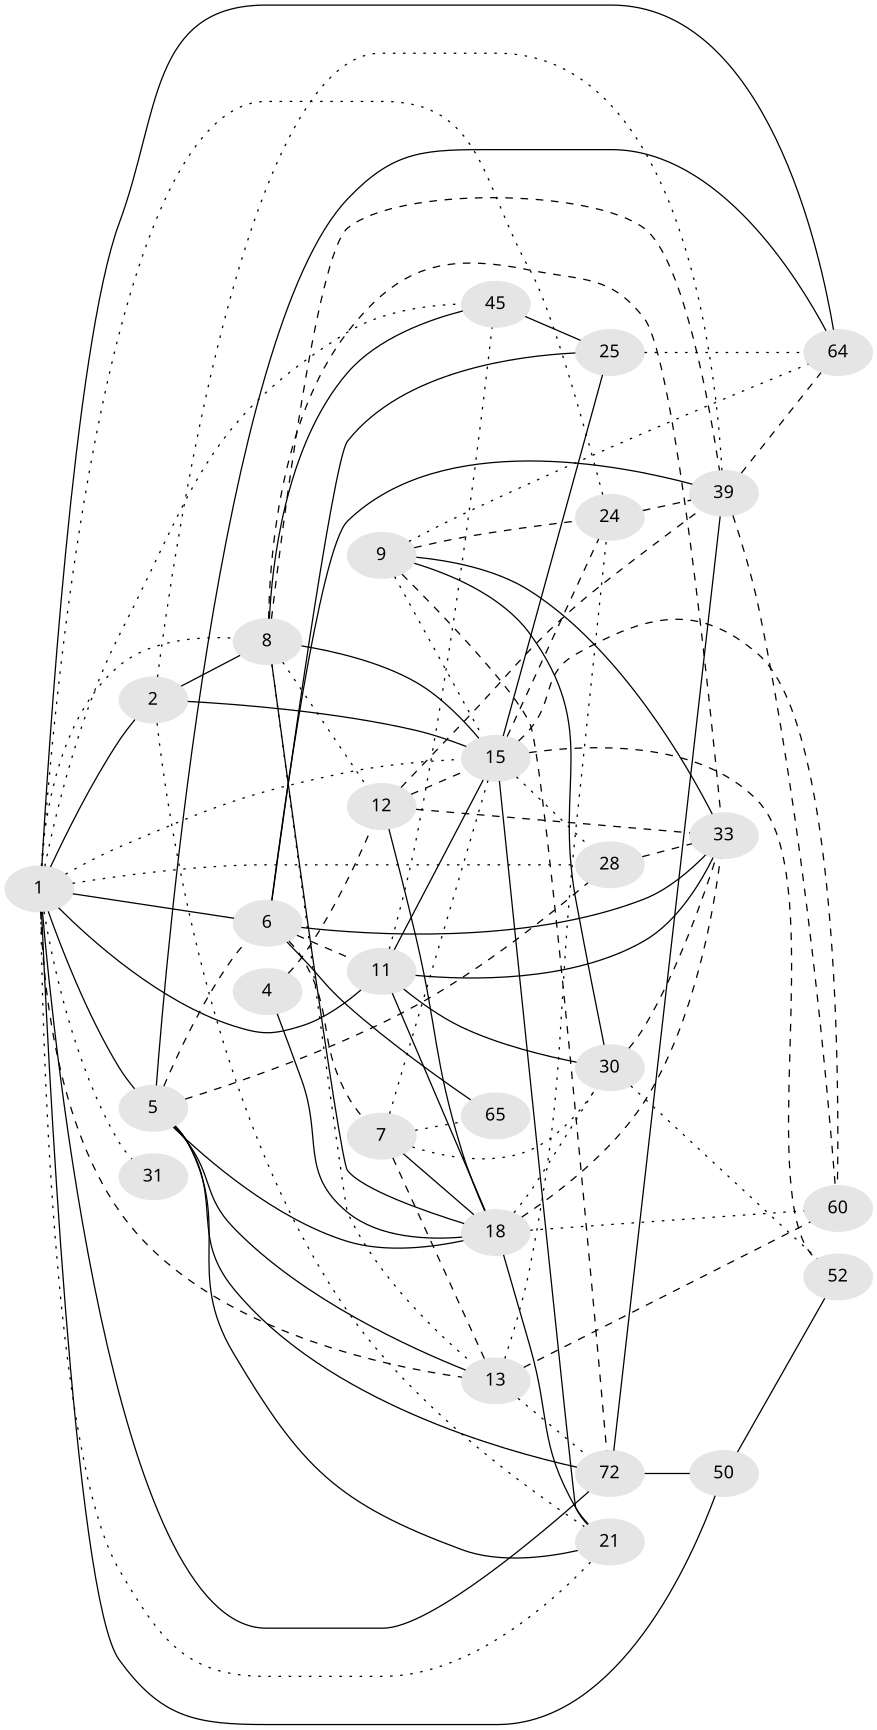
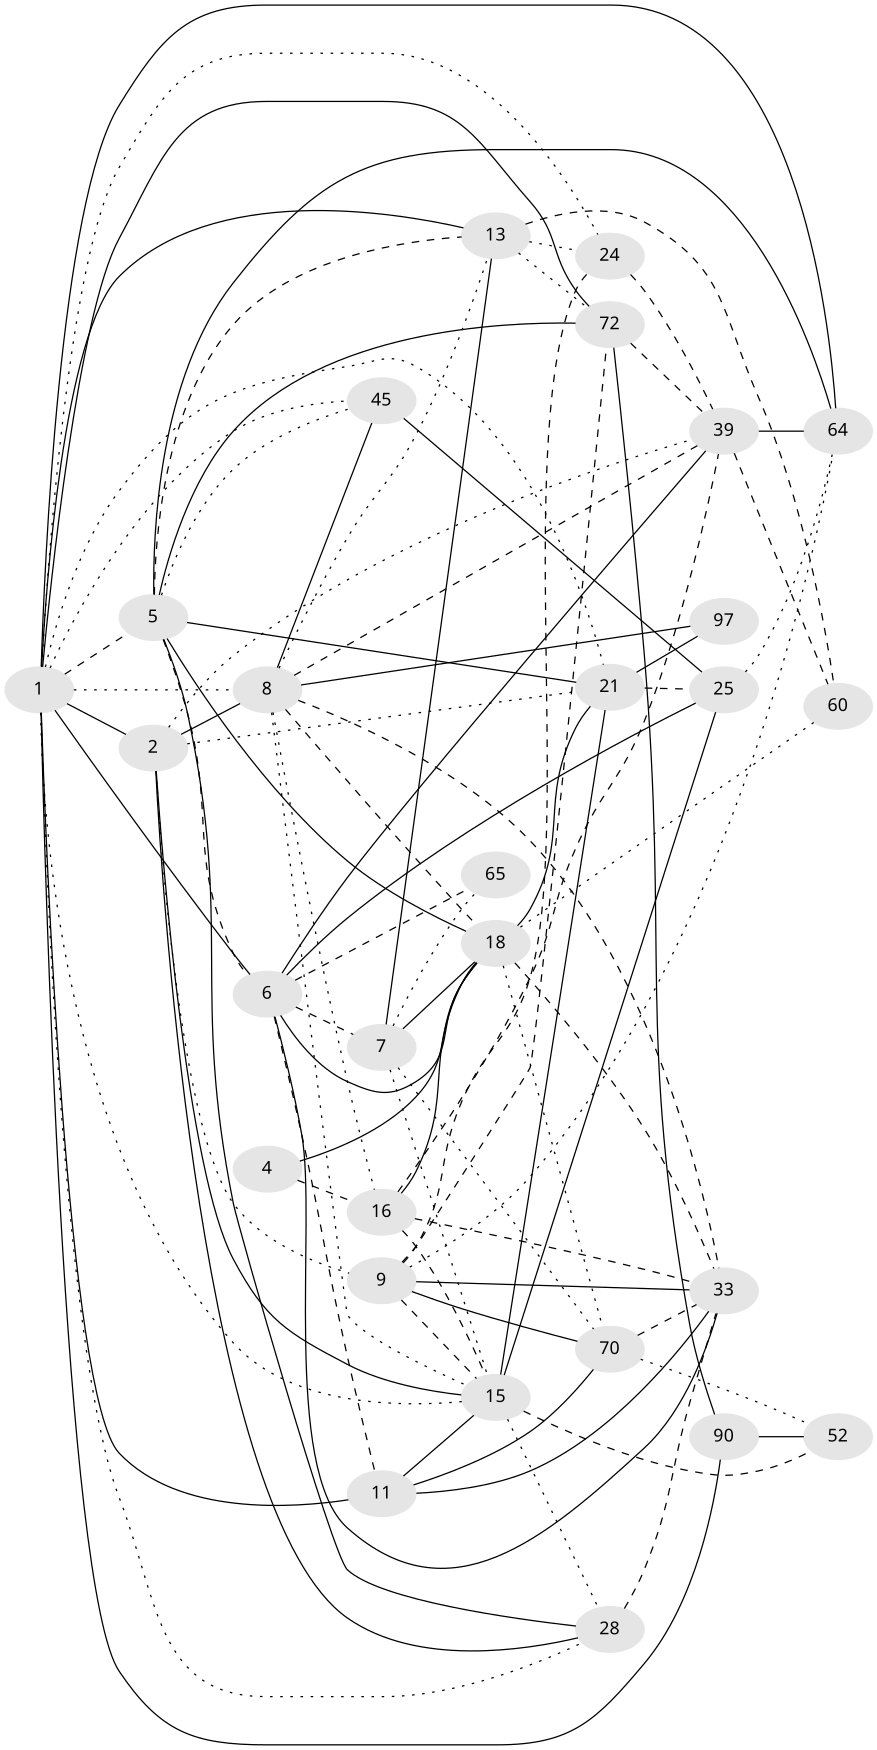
(781, 423) -> (781, 431)
none -> (724, 621)
(553, 638) -> none
(451, 640) -> (228, 474)
(439, 657) -> (439, 1339)
(400, 674) -> (317, 1083)
none -> (667, 689)
(807, 763) -> none
(382, 806) -> (382, 1212)
(316, 982) -> (380, 818)
(85, 1003) -> (96, 654)
(664, 1007) -> (667, 378)
(364, 1020) -> (382, 935)
(389, 1020) -> (240, 1228)
(610, 1068) -> (610, 1349)
(439, 1102) -> (388, 1092)
none -> (208, 1143)
(153, 1177) -> none
(145, 1240) -> (108, 294)
(439, 1259) -> (439, 642)
(293, 1278) -> (223, 339)
none -> (217, 1299)
(724, 1473) -> (724, 1437)
